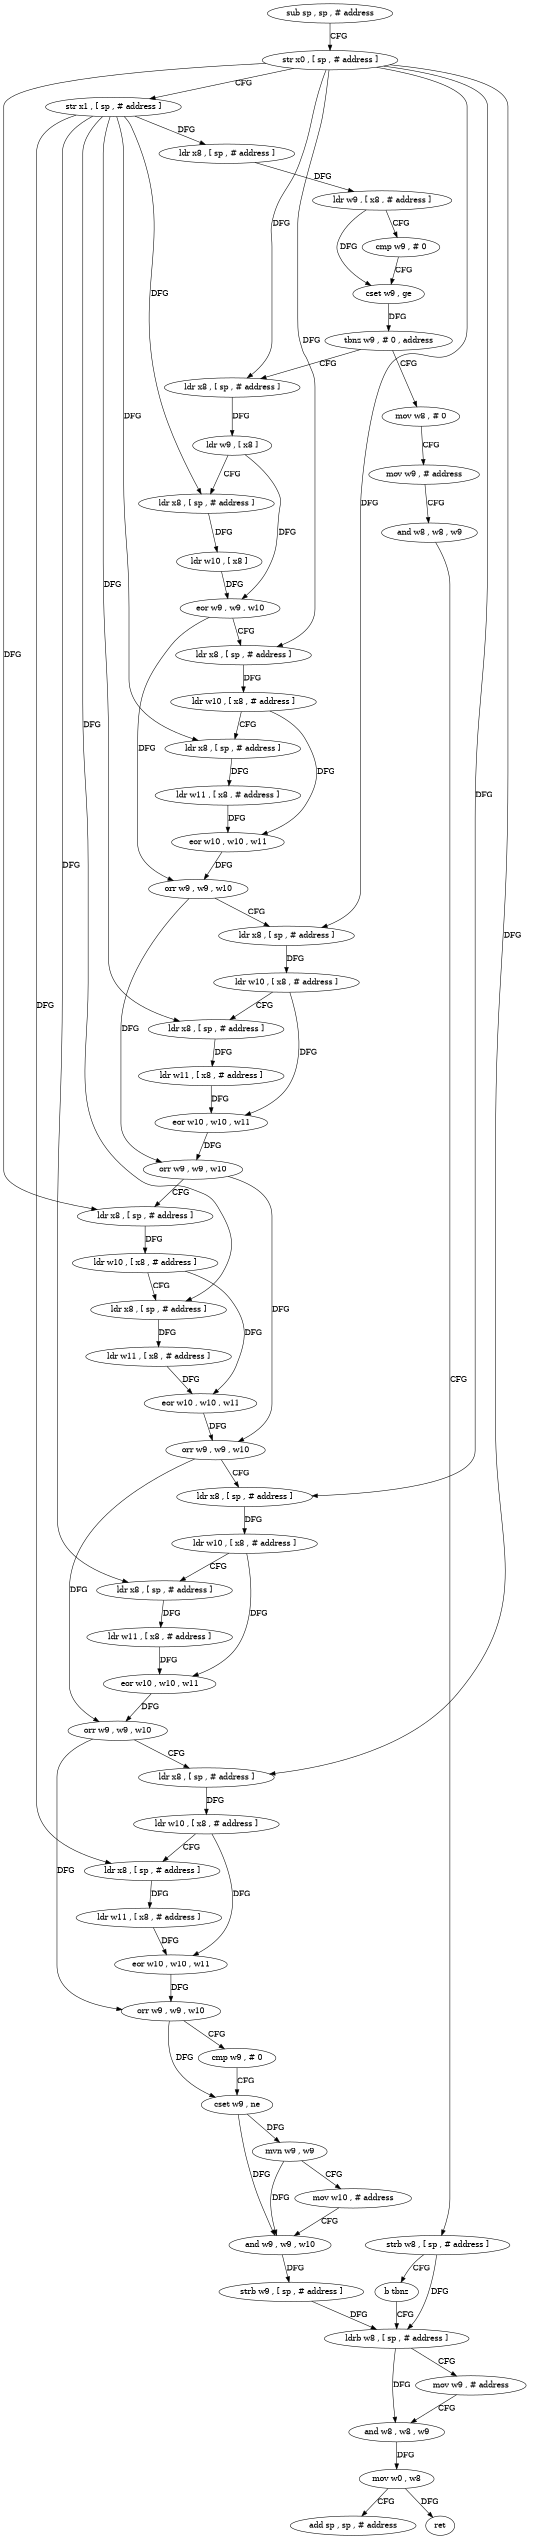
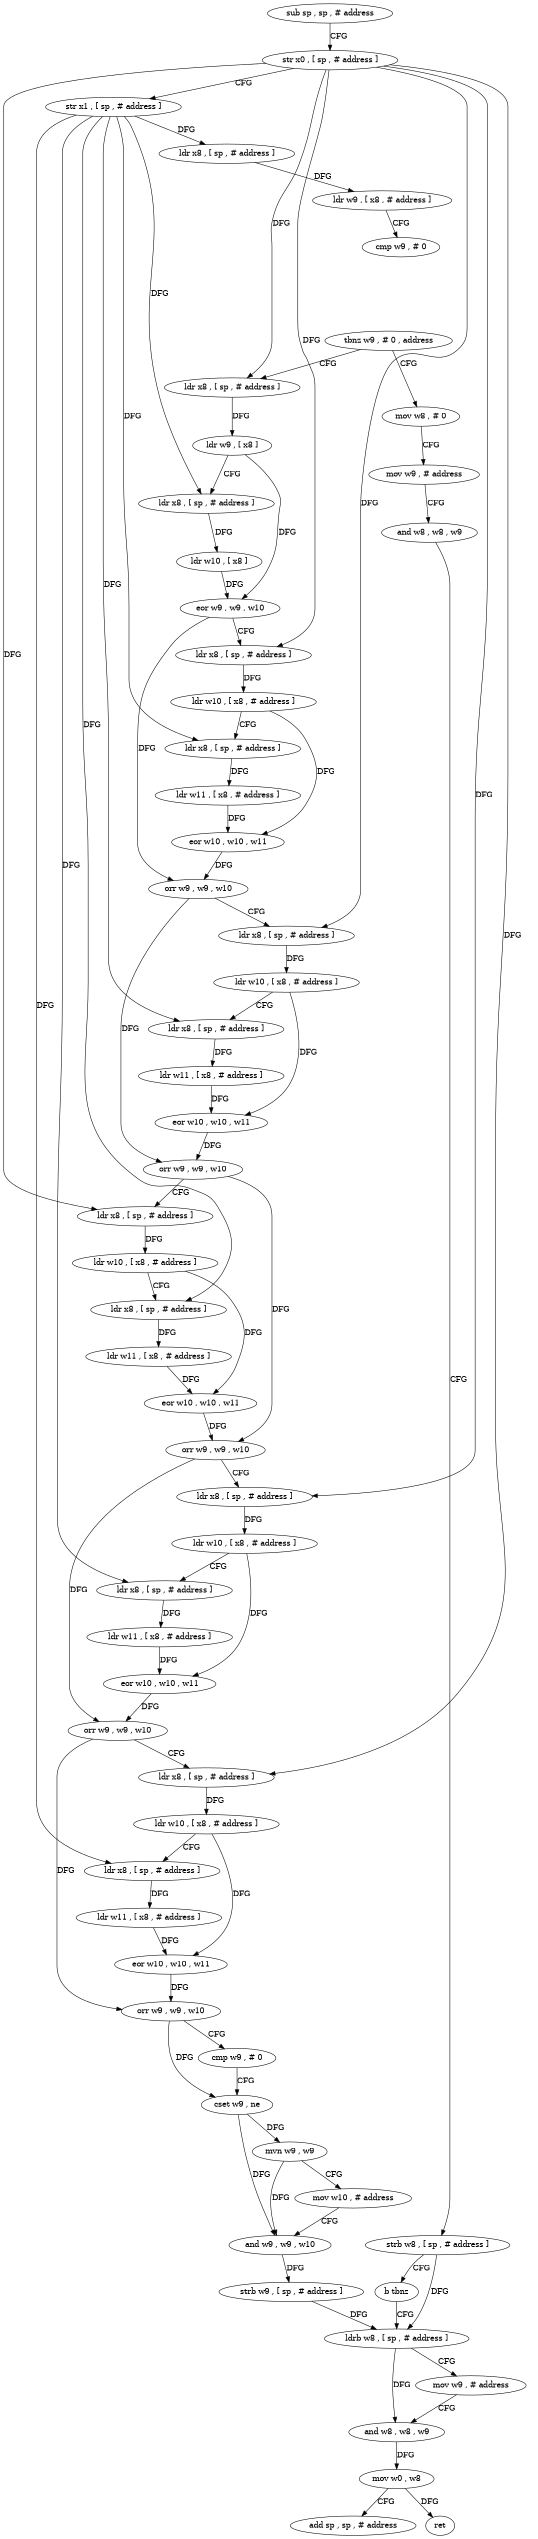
(389, 294) -> none
